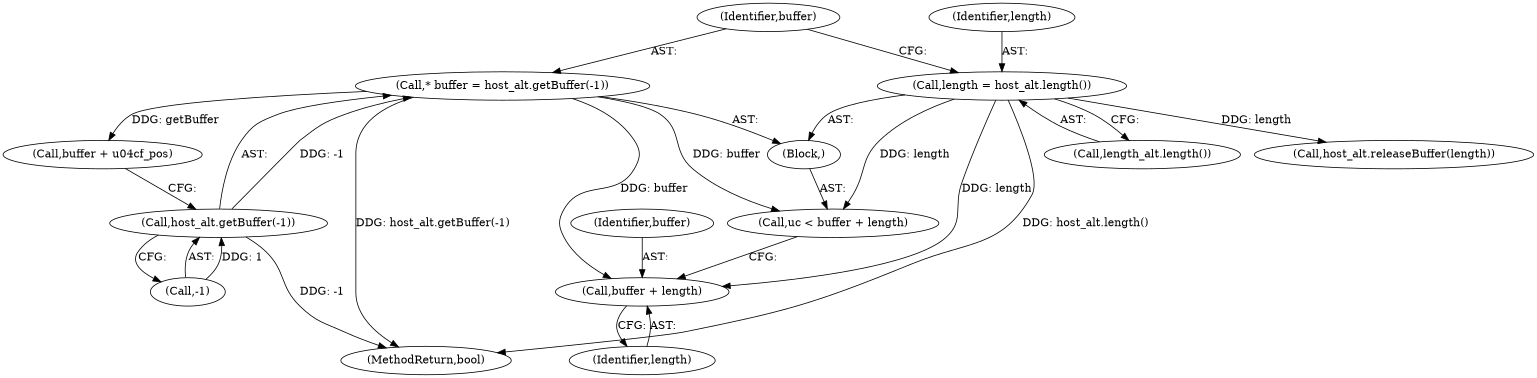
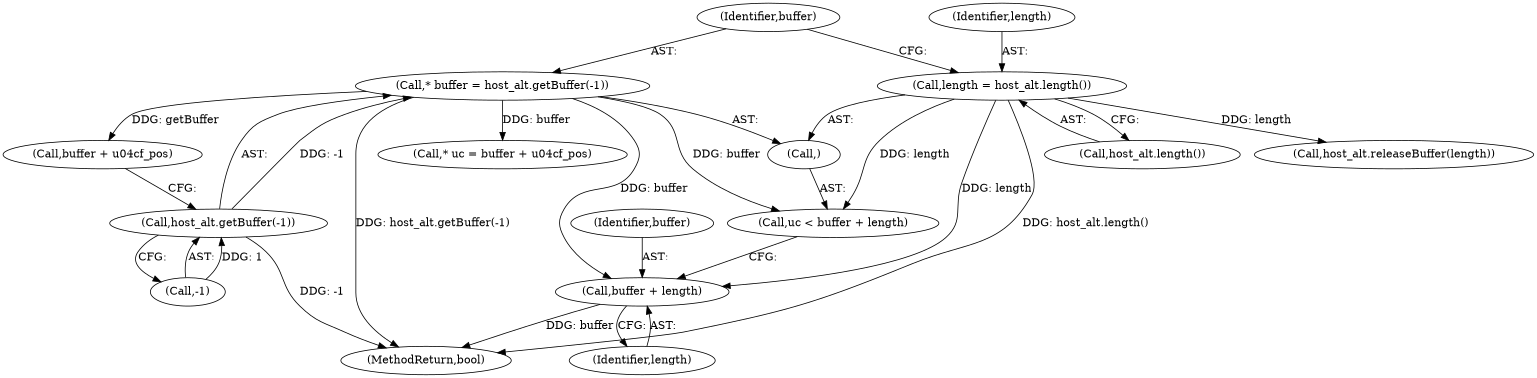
none -> (503, 155)
(804, 155) -> (804, 155)
(1142, 155) -> (1142, 155)
none -> (535, 324)
